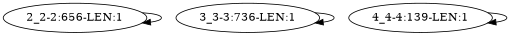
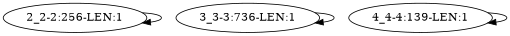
(75, 18) -> (75, 18)
